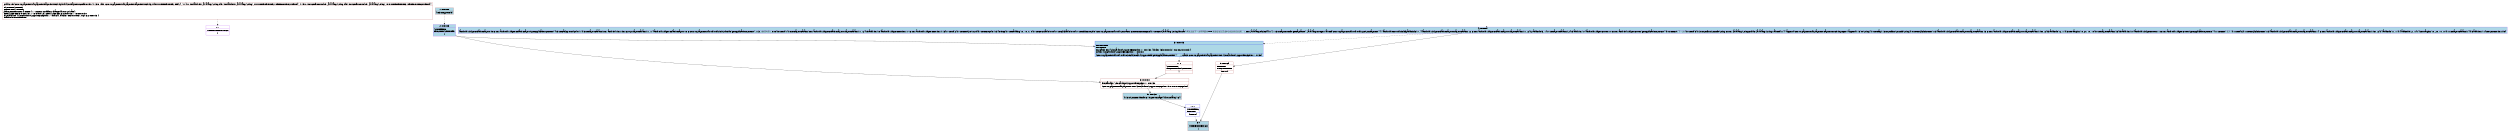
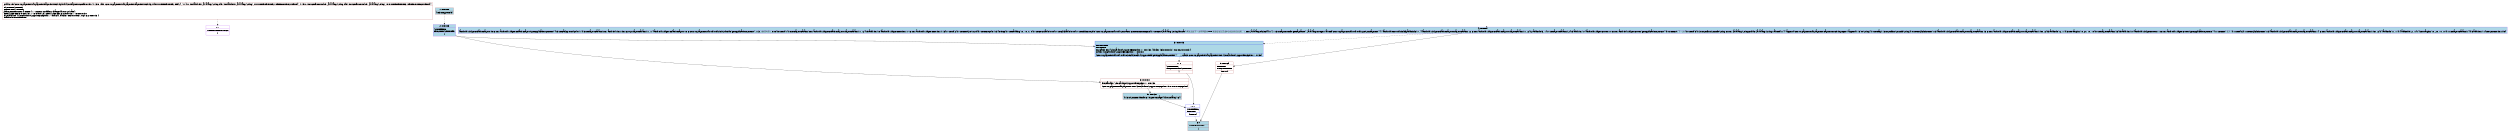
(1161, 76) -> (1193, 87)
(1198, 126) -> (1197, 126)
